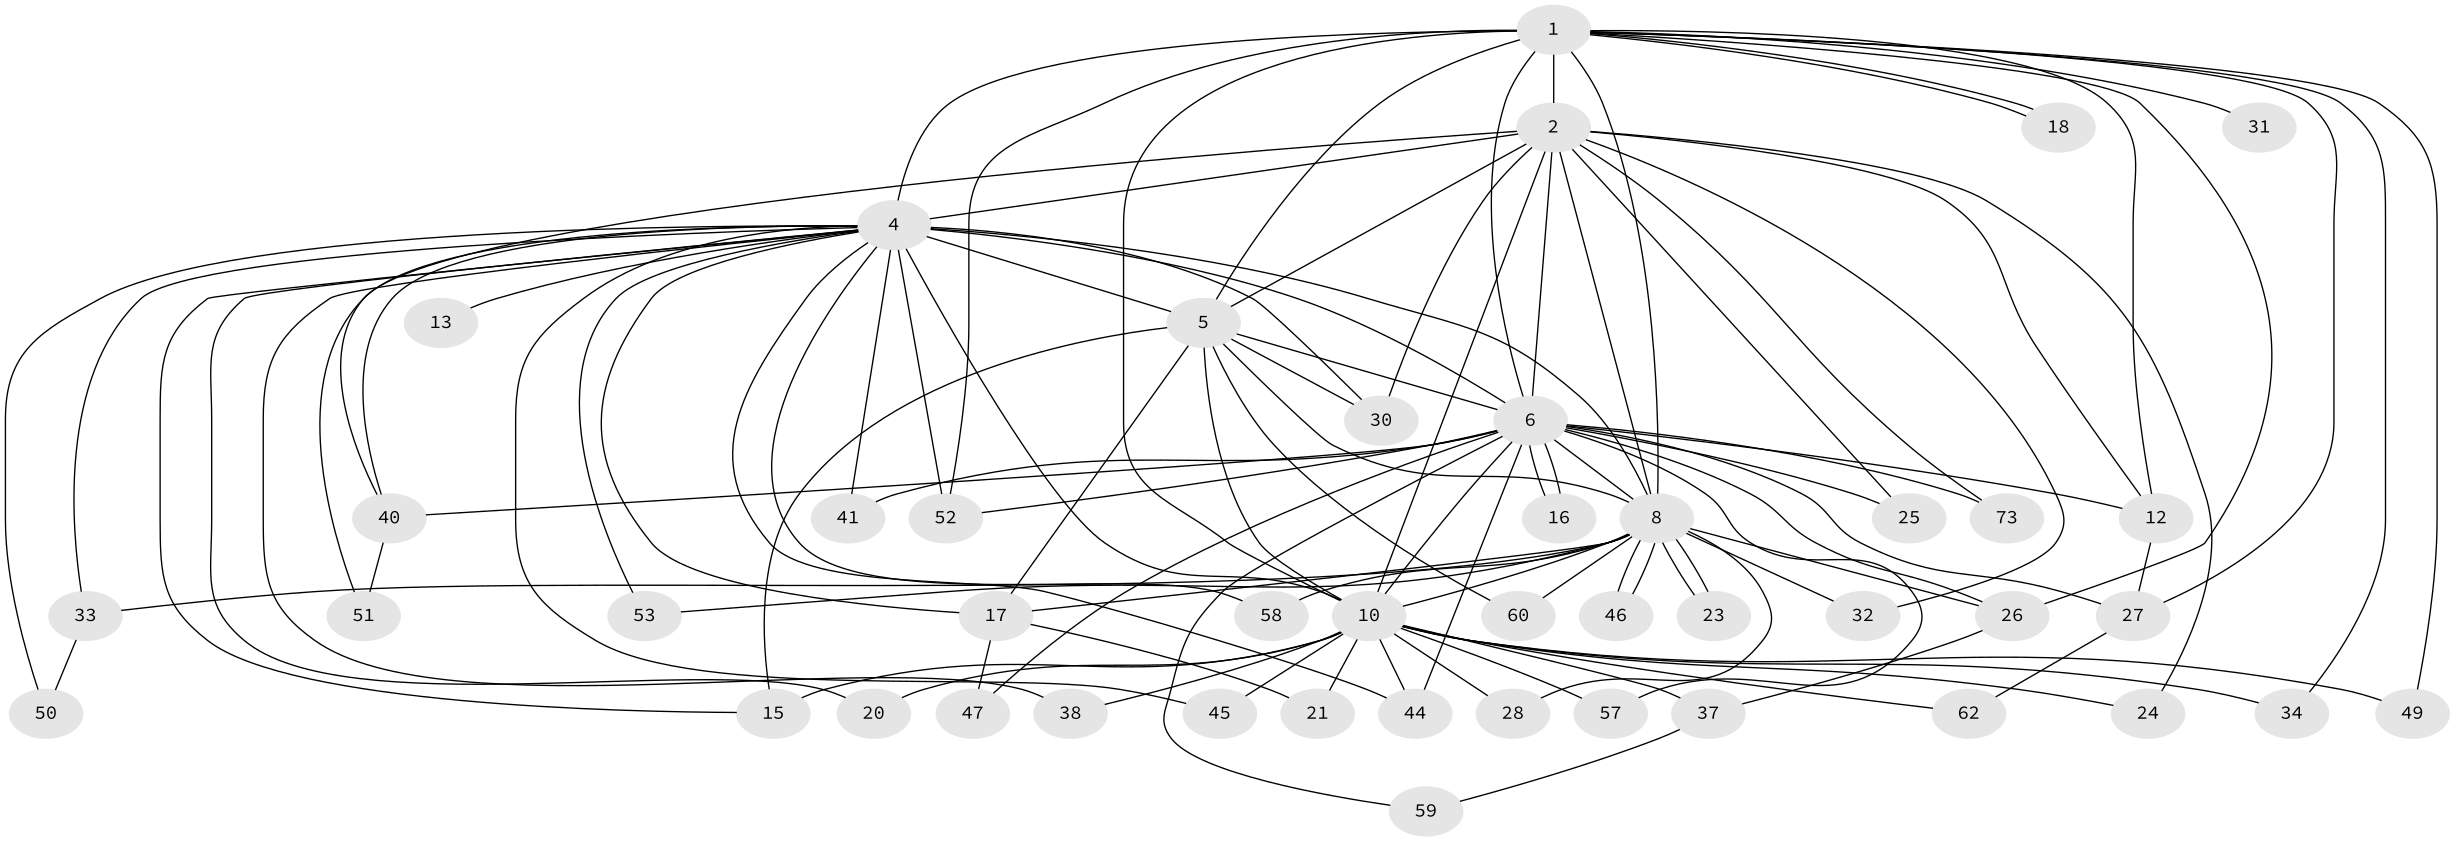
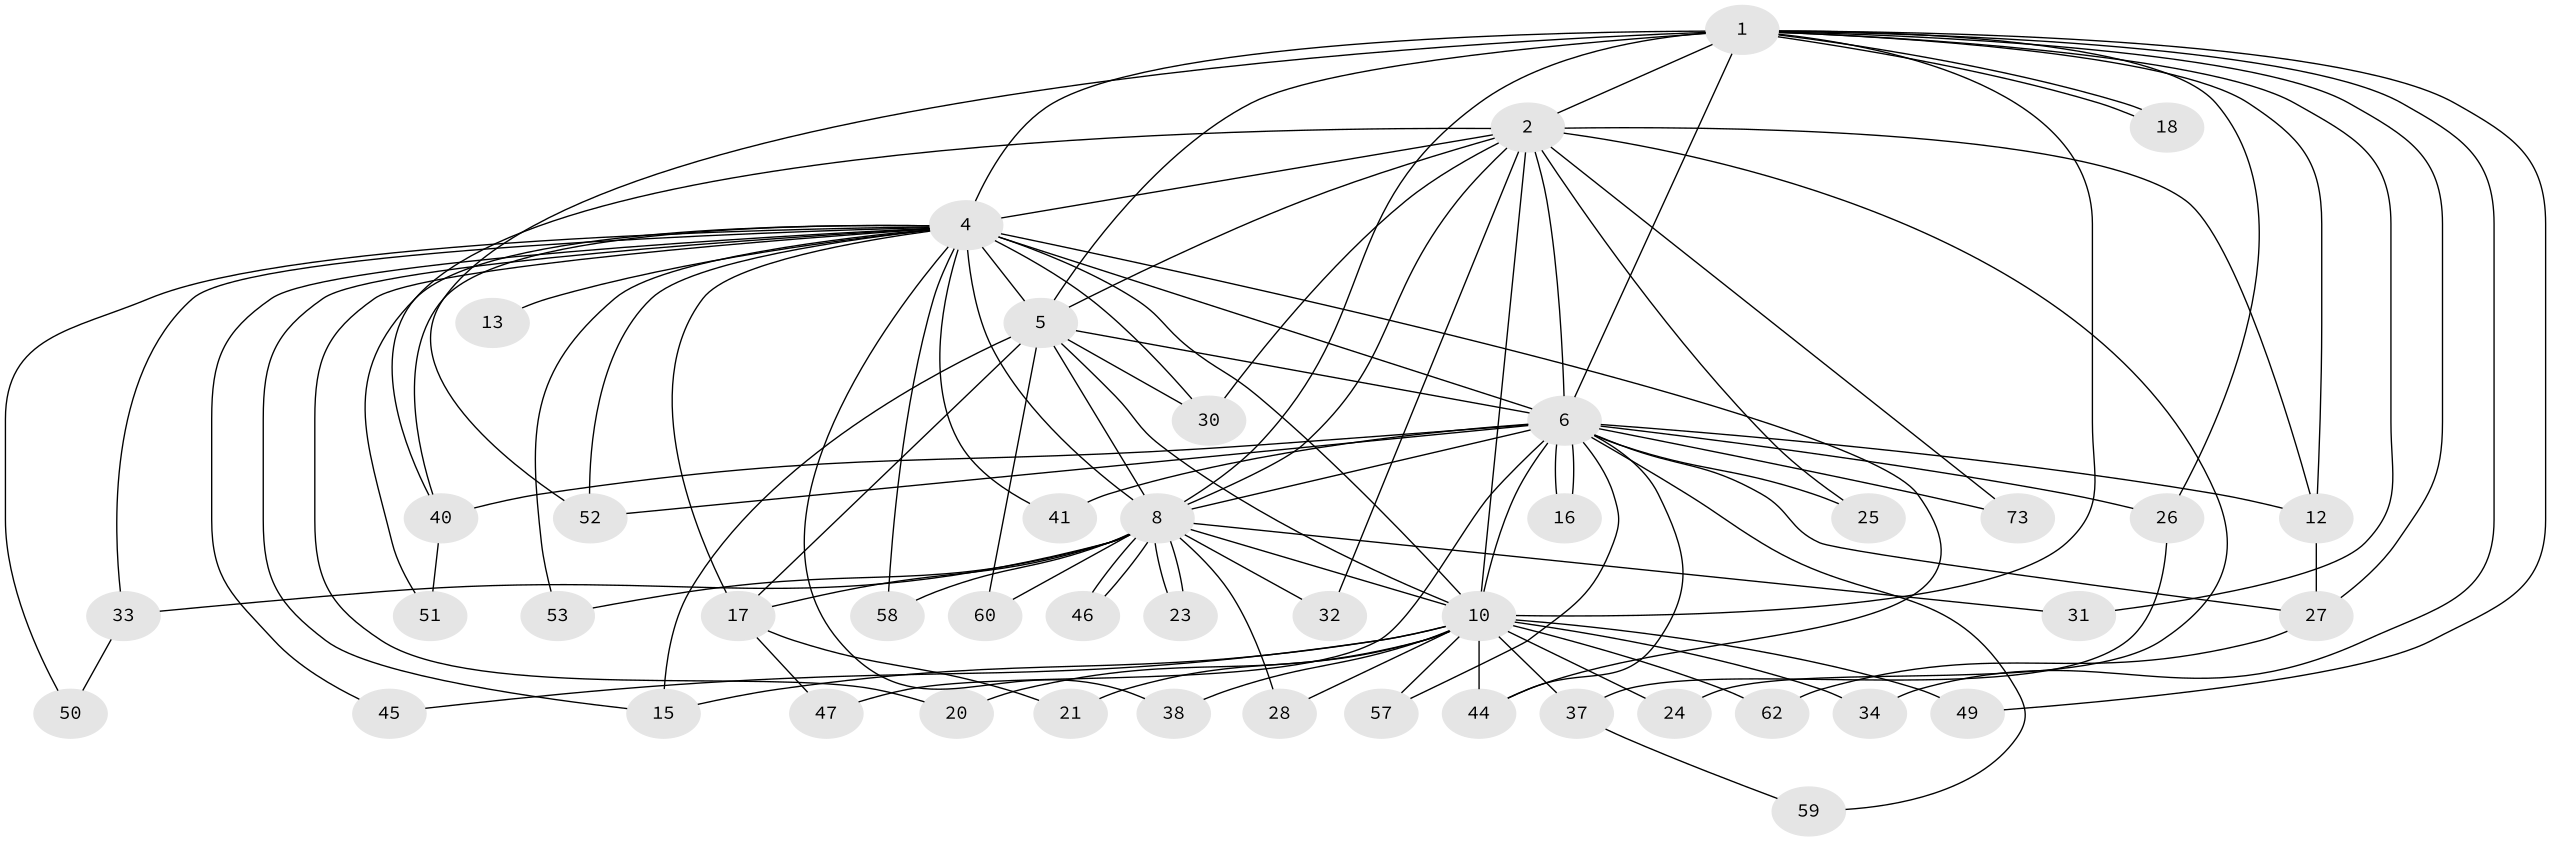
(1842, 569) -> (1618, 567)
